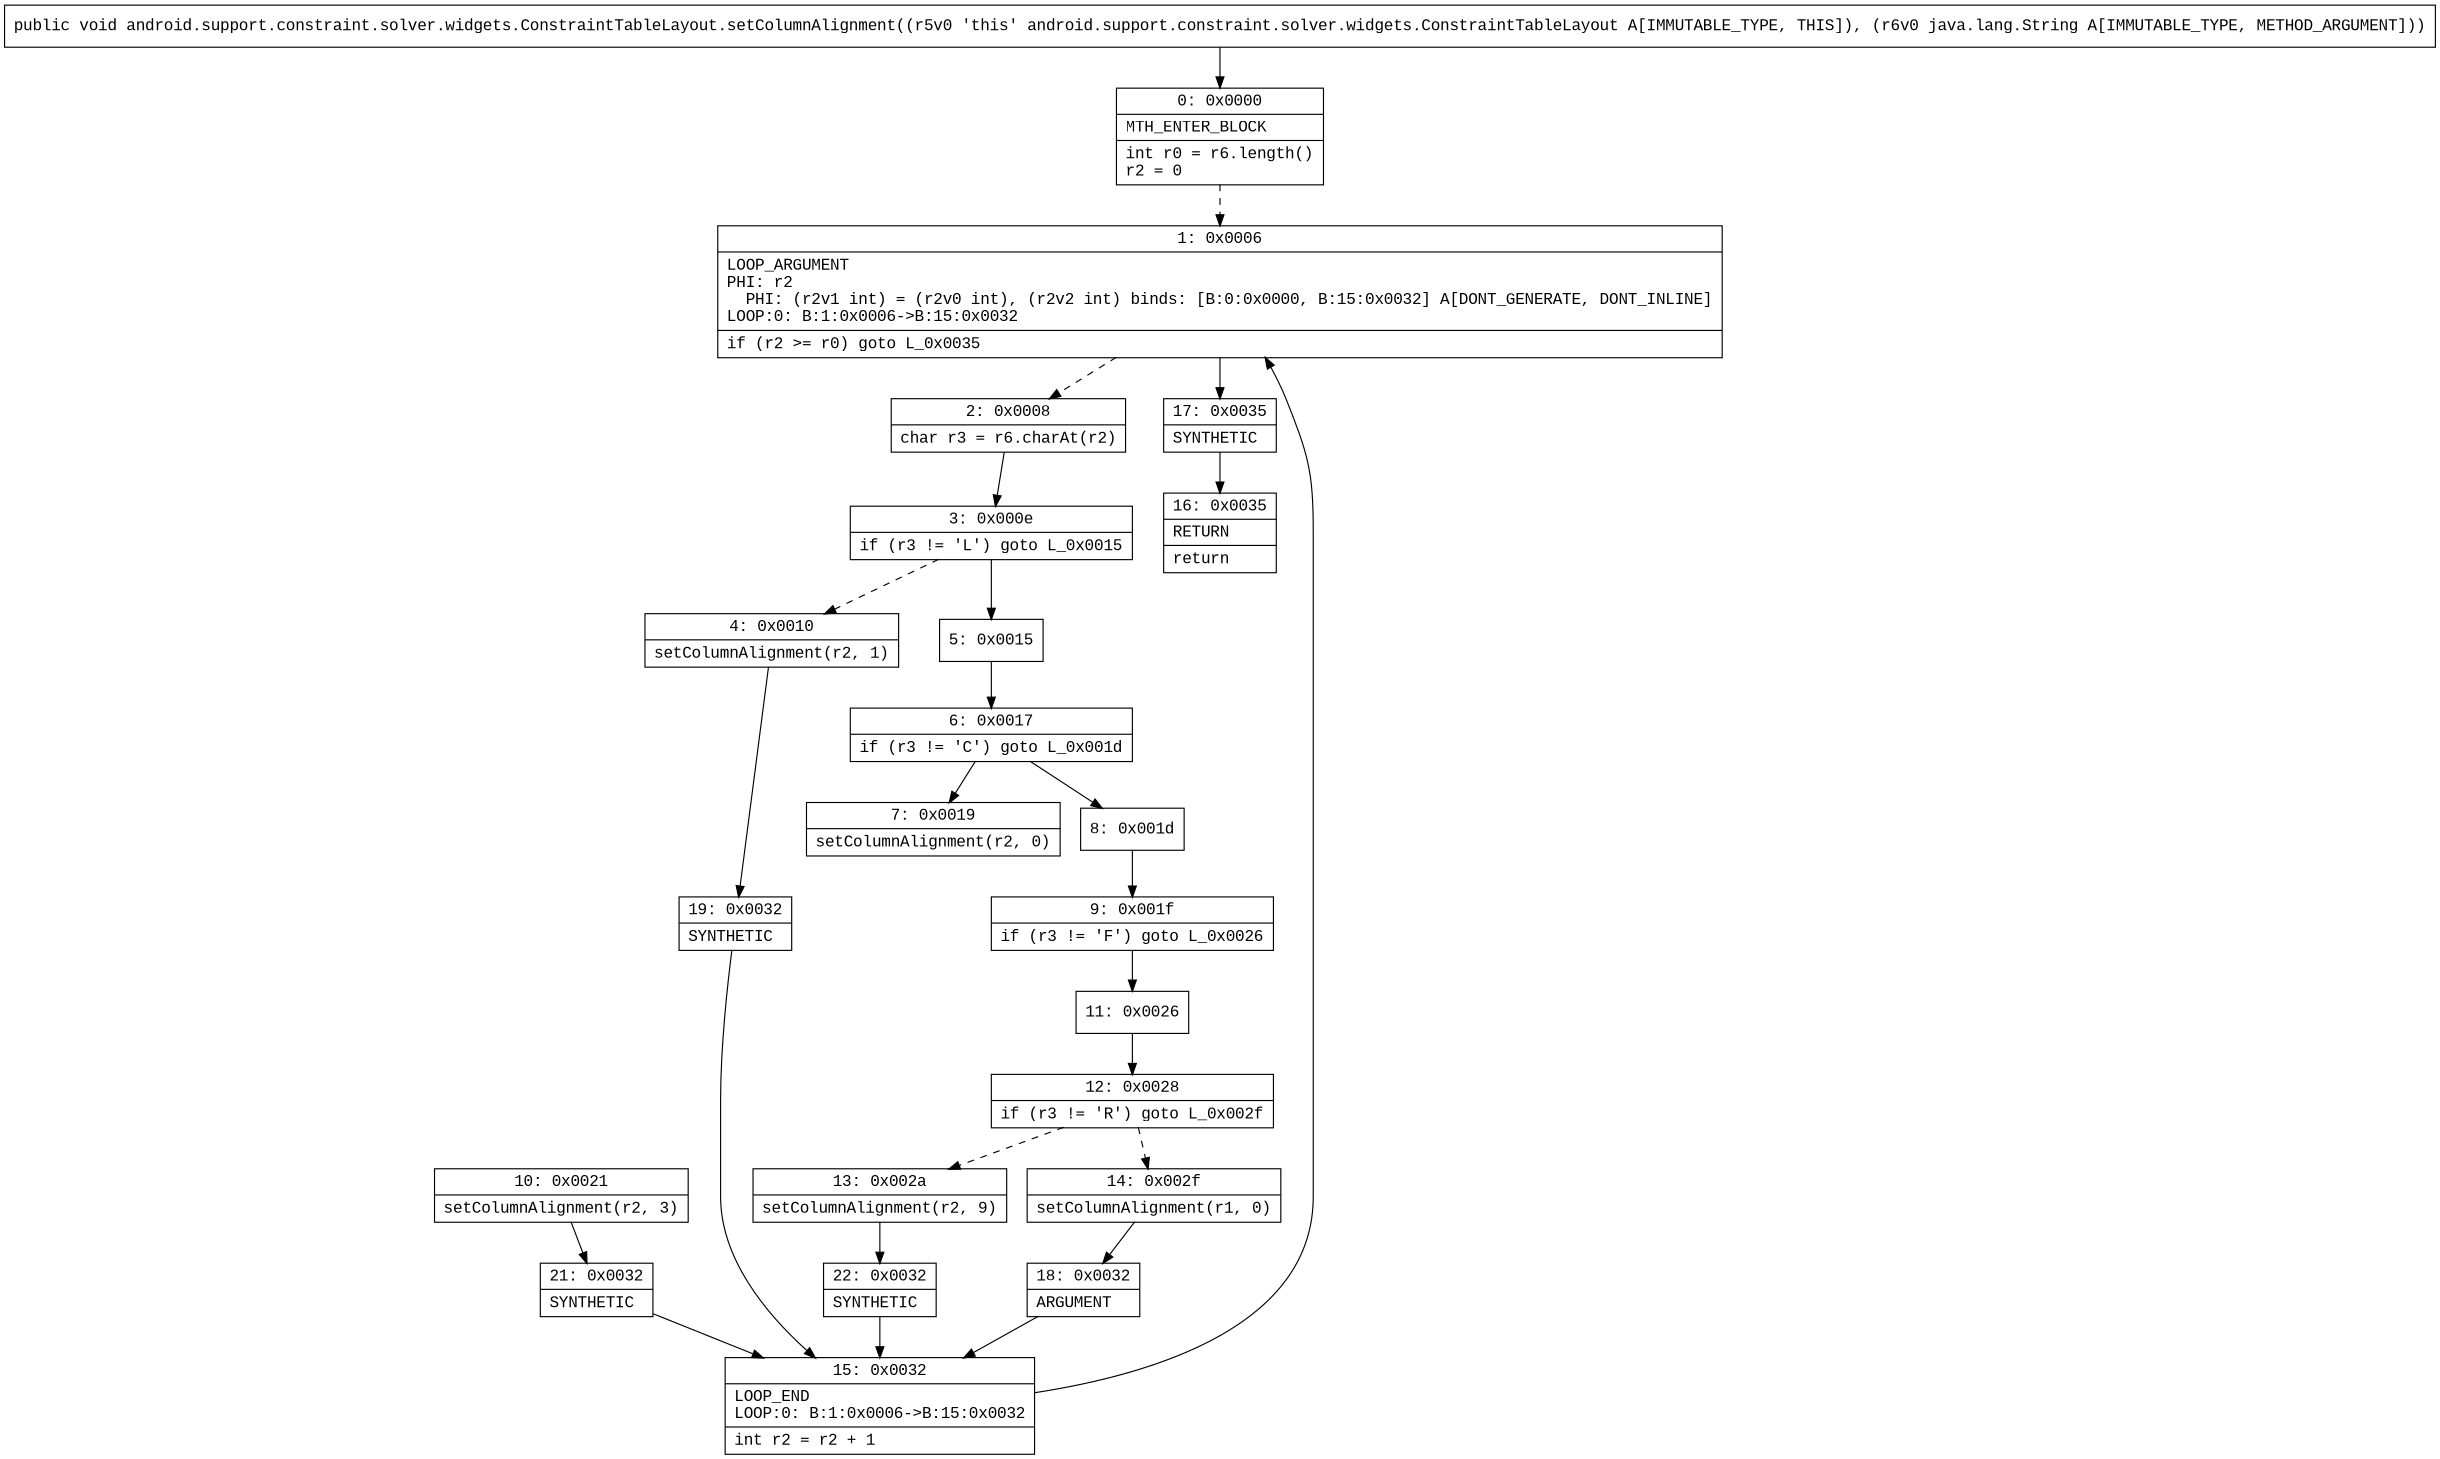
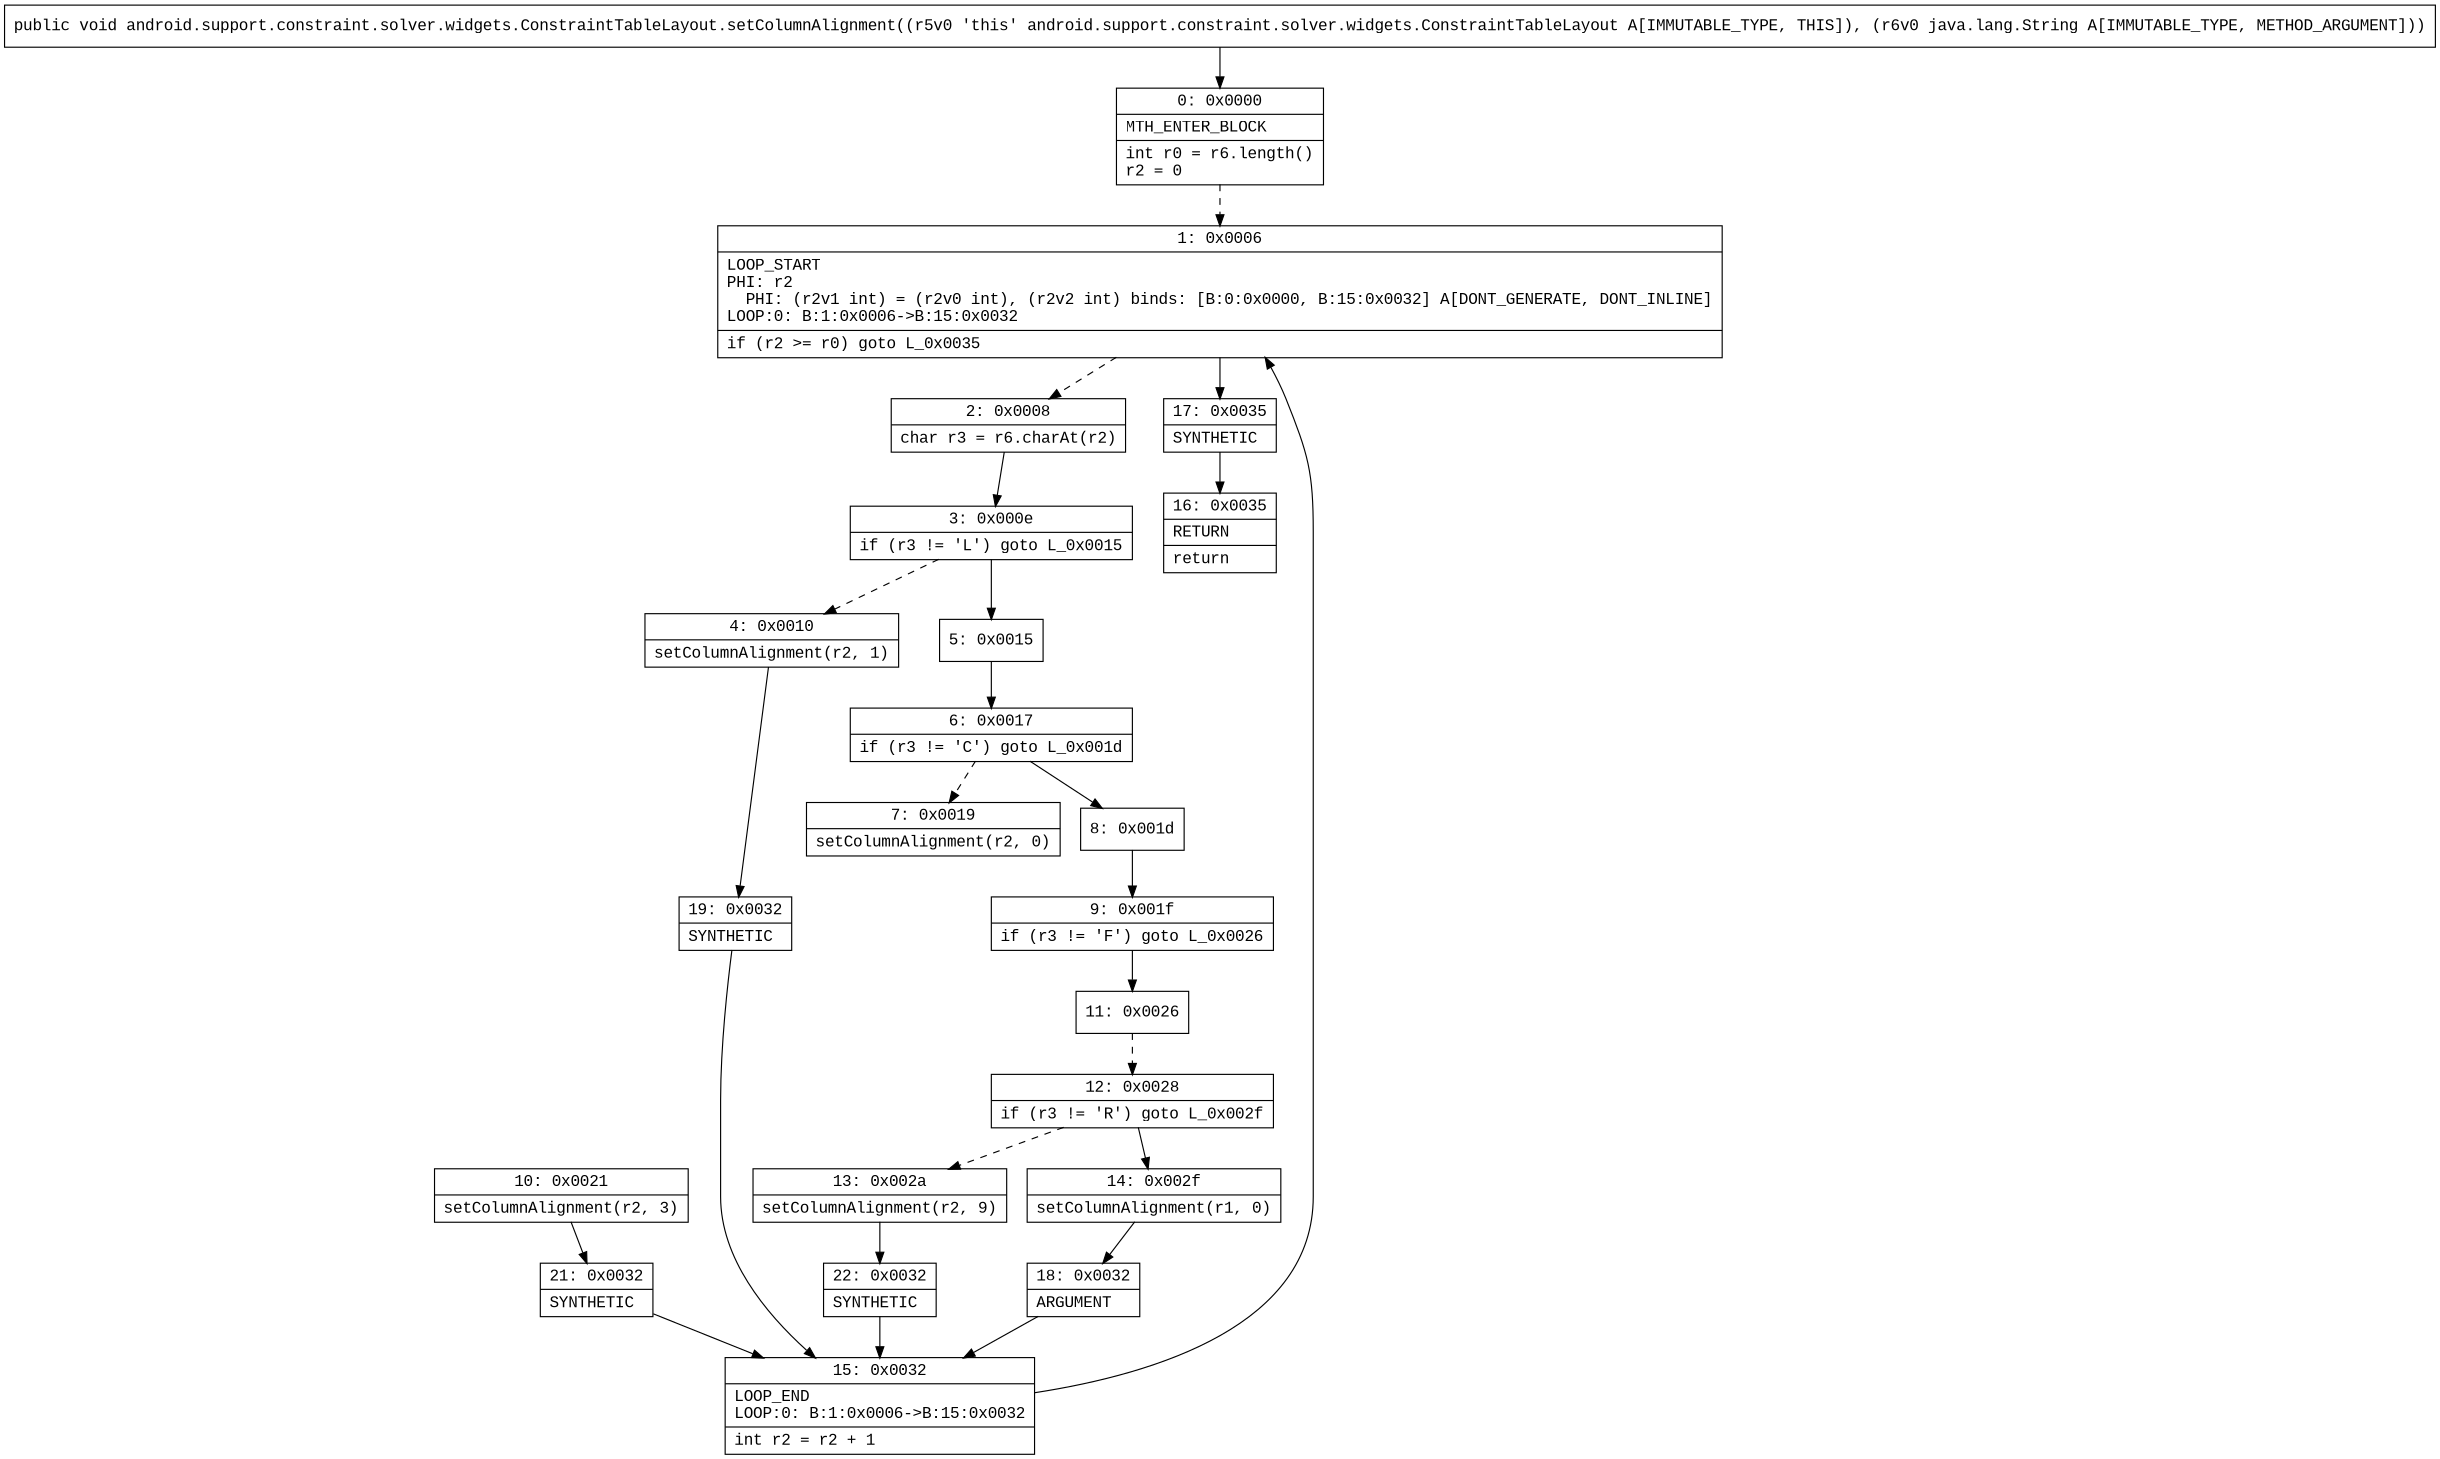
(788, 265) -> (774, 265)
(965, 777) -> (965, 777)
(1132, 1048) -> (1132, 1048)
(1142, 1143) -> (1142, 1143)
